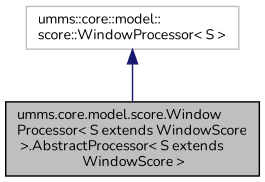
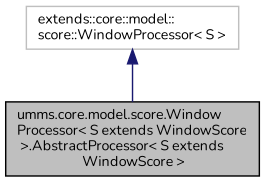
(133, 28) -> (133, 28)
